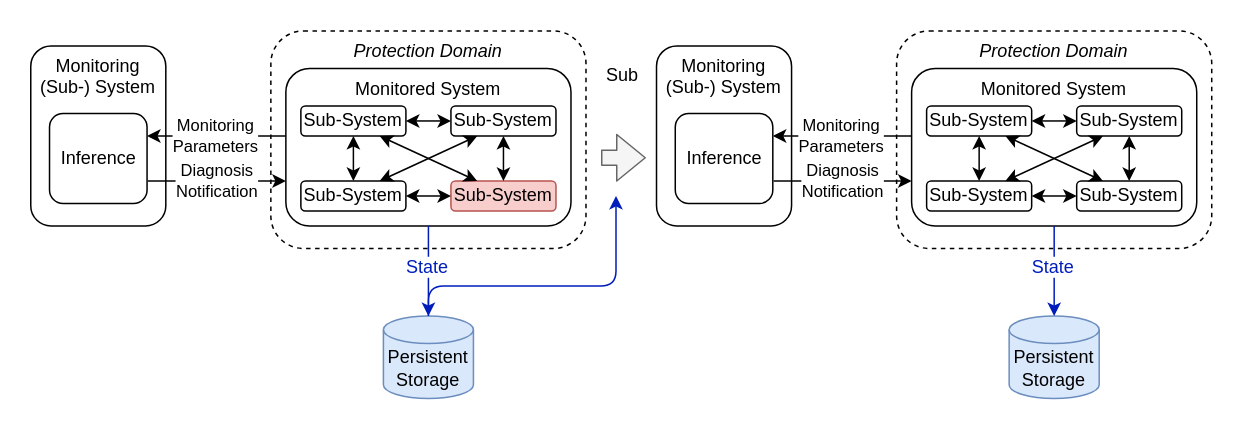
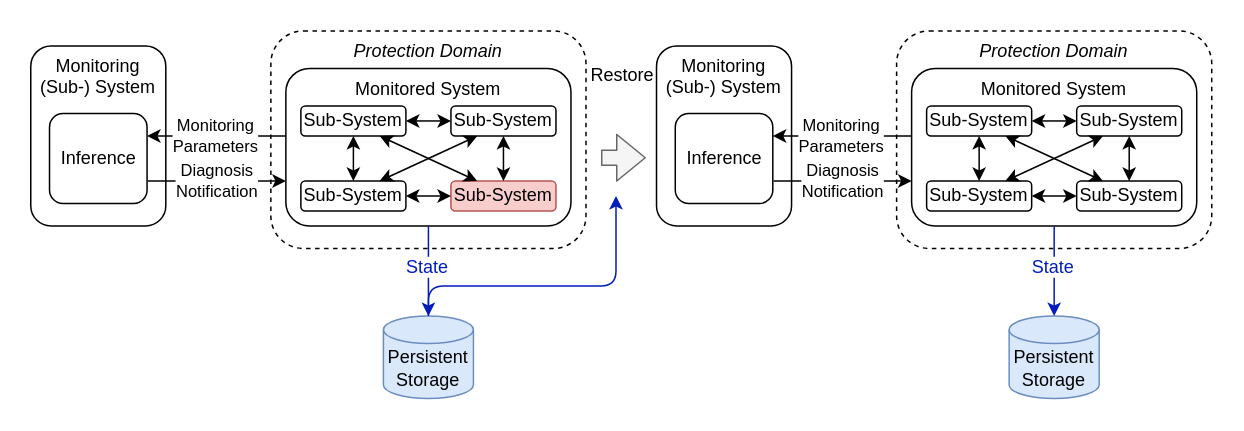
(623, 76) -> (623, 76)
